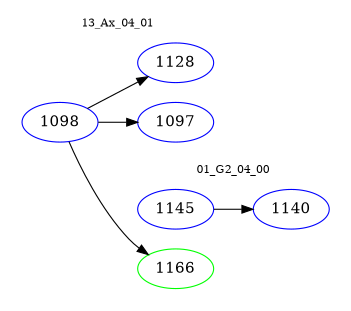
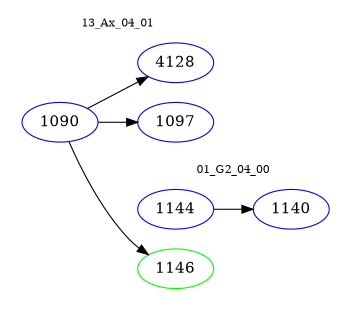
(176, 63) -> (176, 63)
(60, 122) -> (60, 122)
(176, 209) -> (176, 209)
(176, 269) -> (176, 269)
